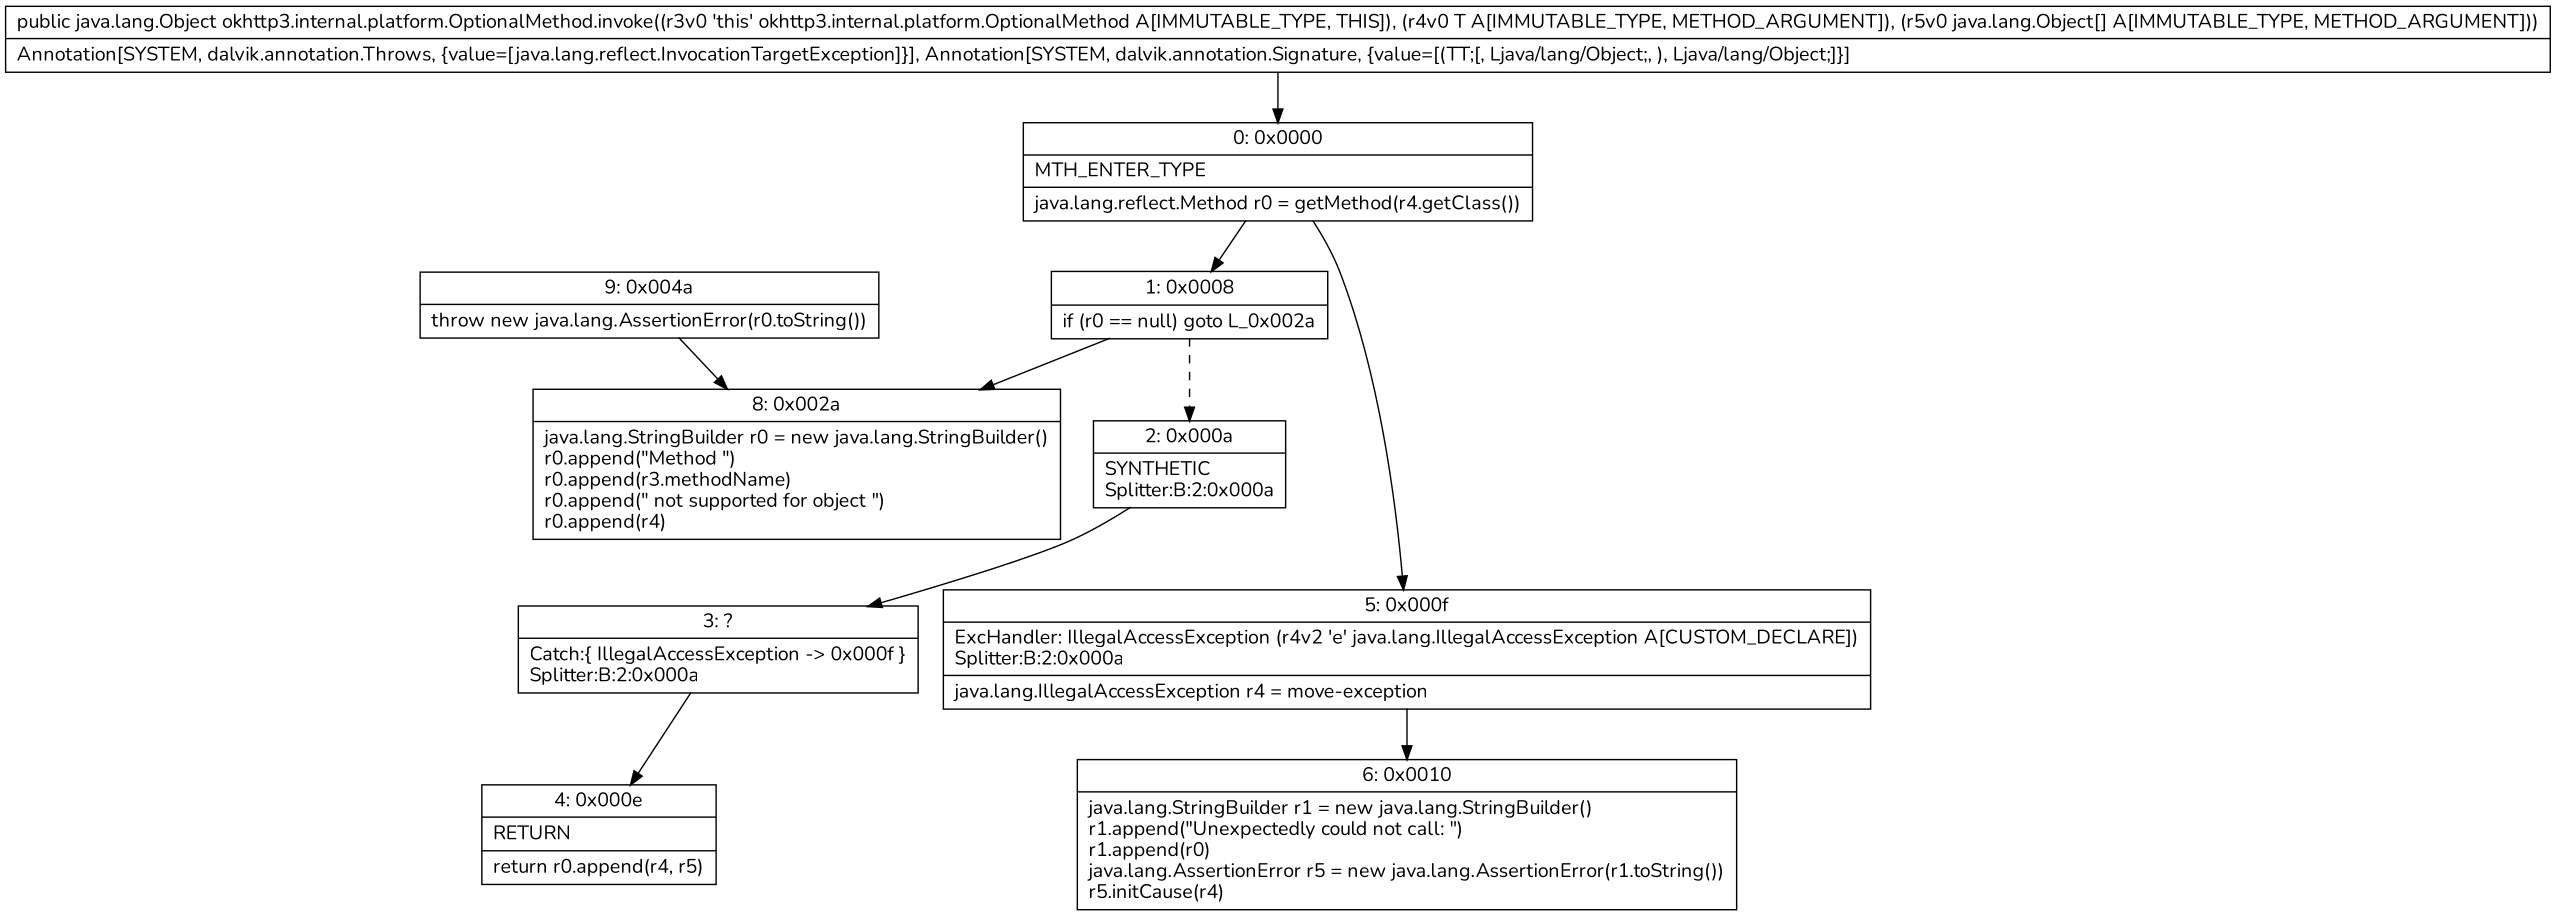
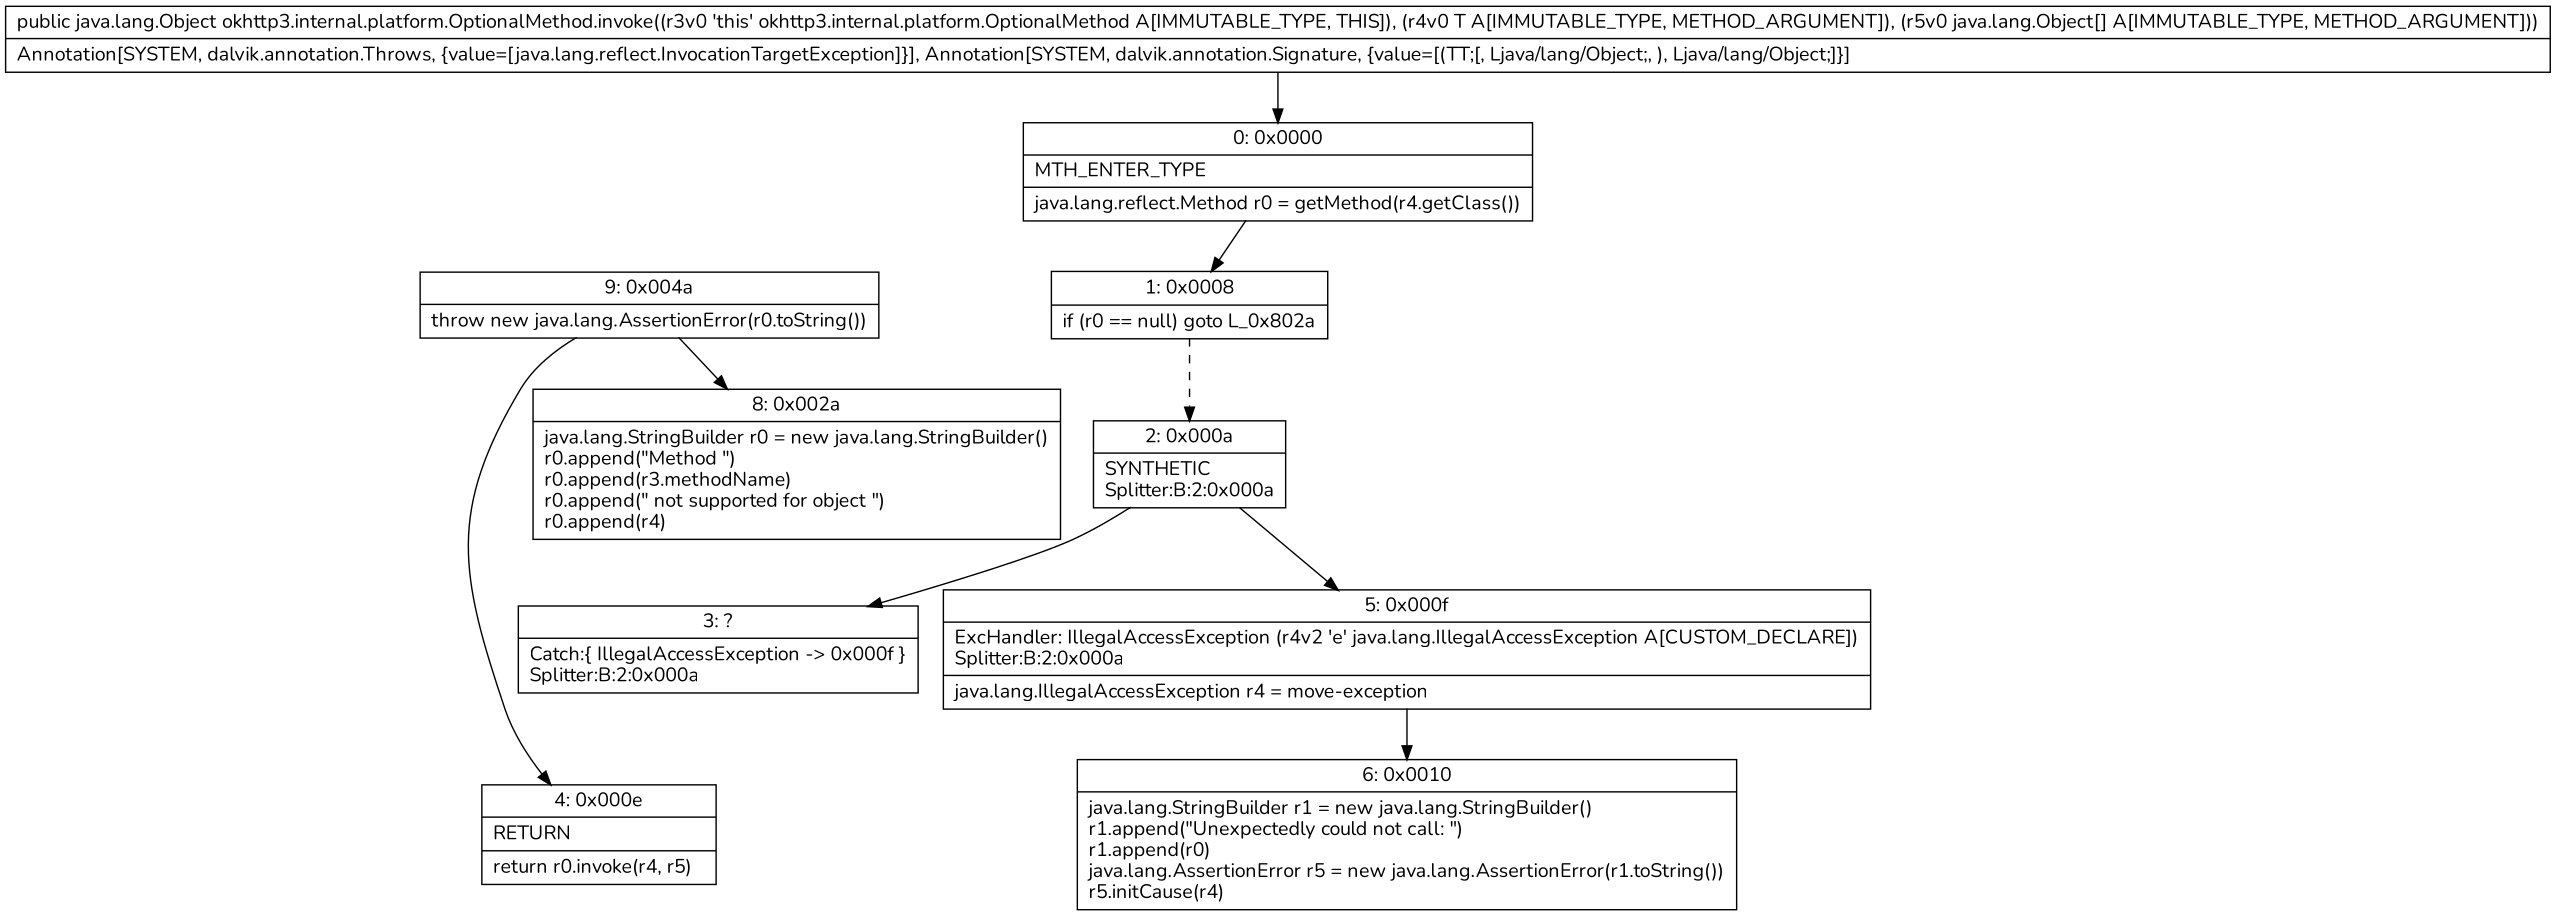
(1190, 321) -> (1190, 321)
(1052, 361) -> none
(1375, 393) -> (1283, 544)
(665, 733) -> (468, 545)
(599, 867) -> (593, 867)
